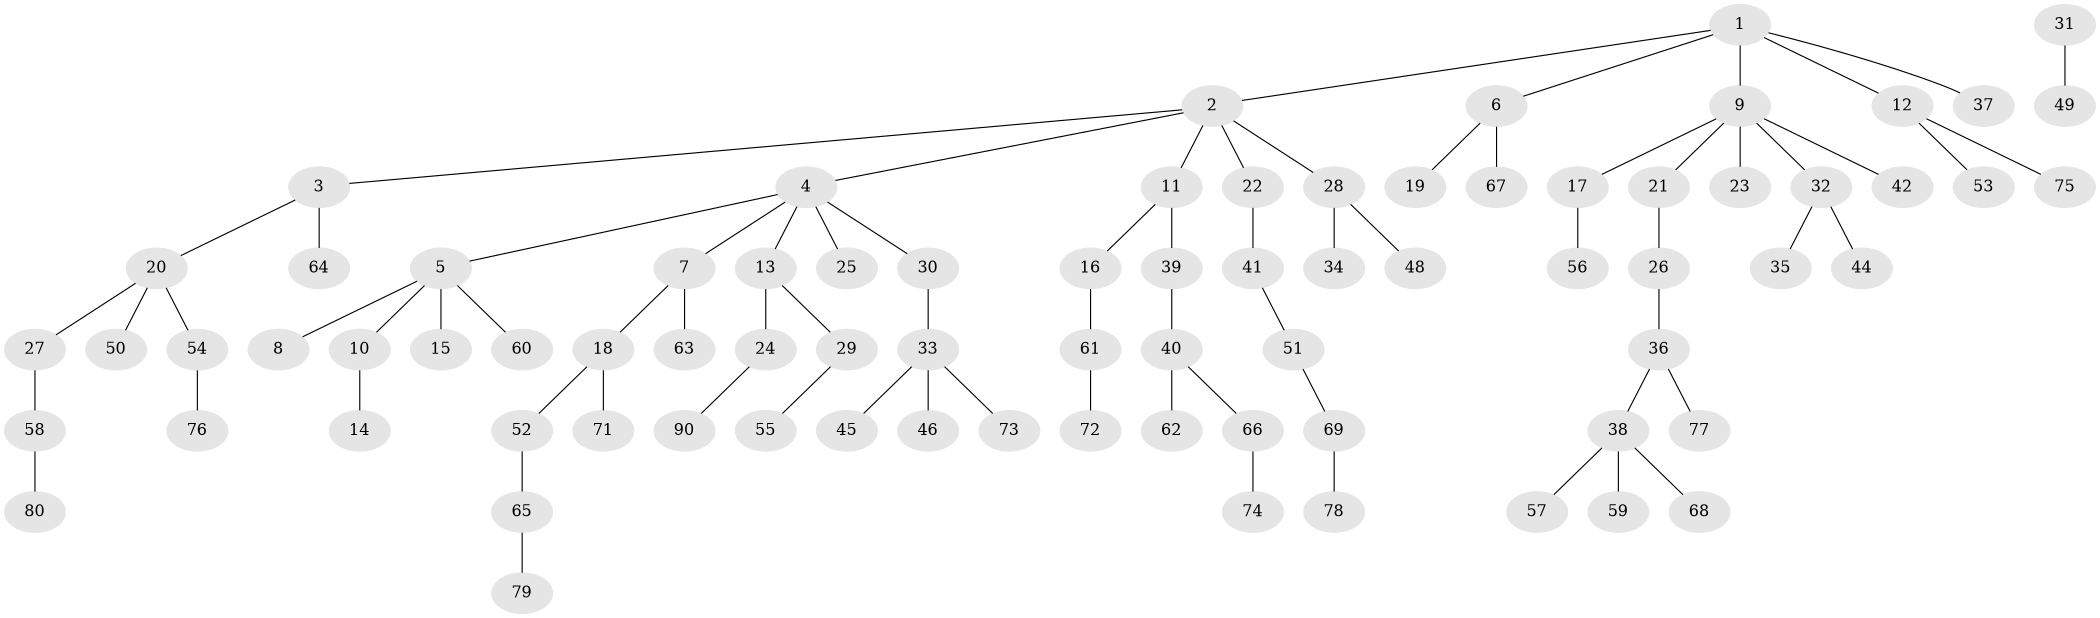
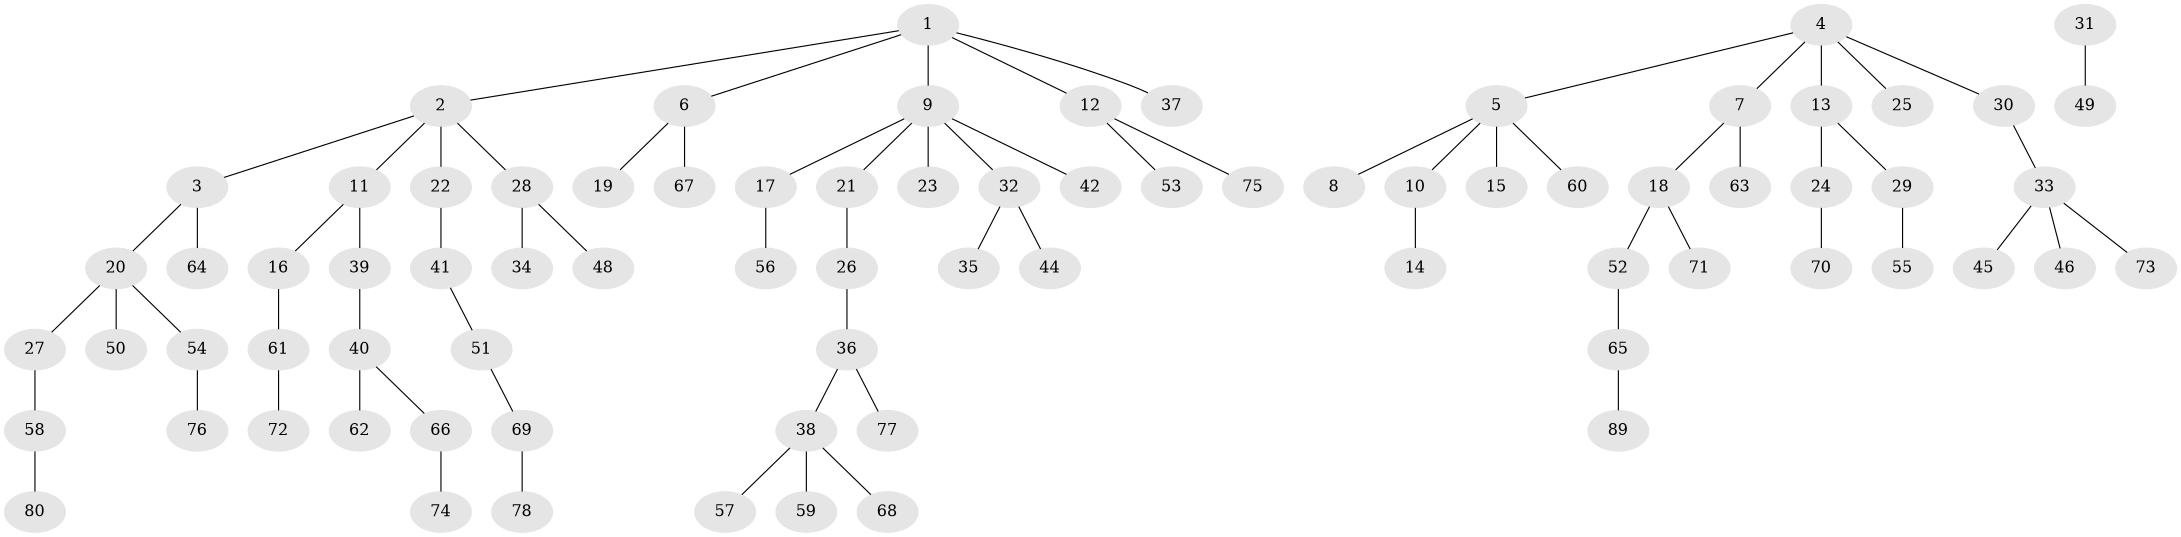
(1009, 147) -> none
(685, 431) -> (1821, 268)
(522, 593) -> (1618, 431)
